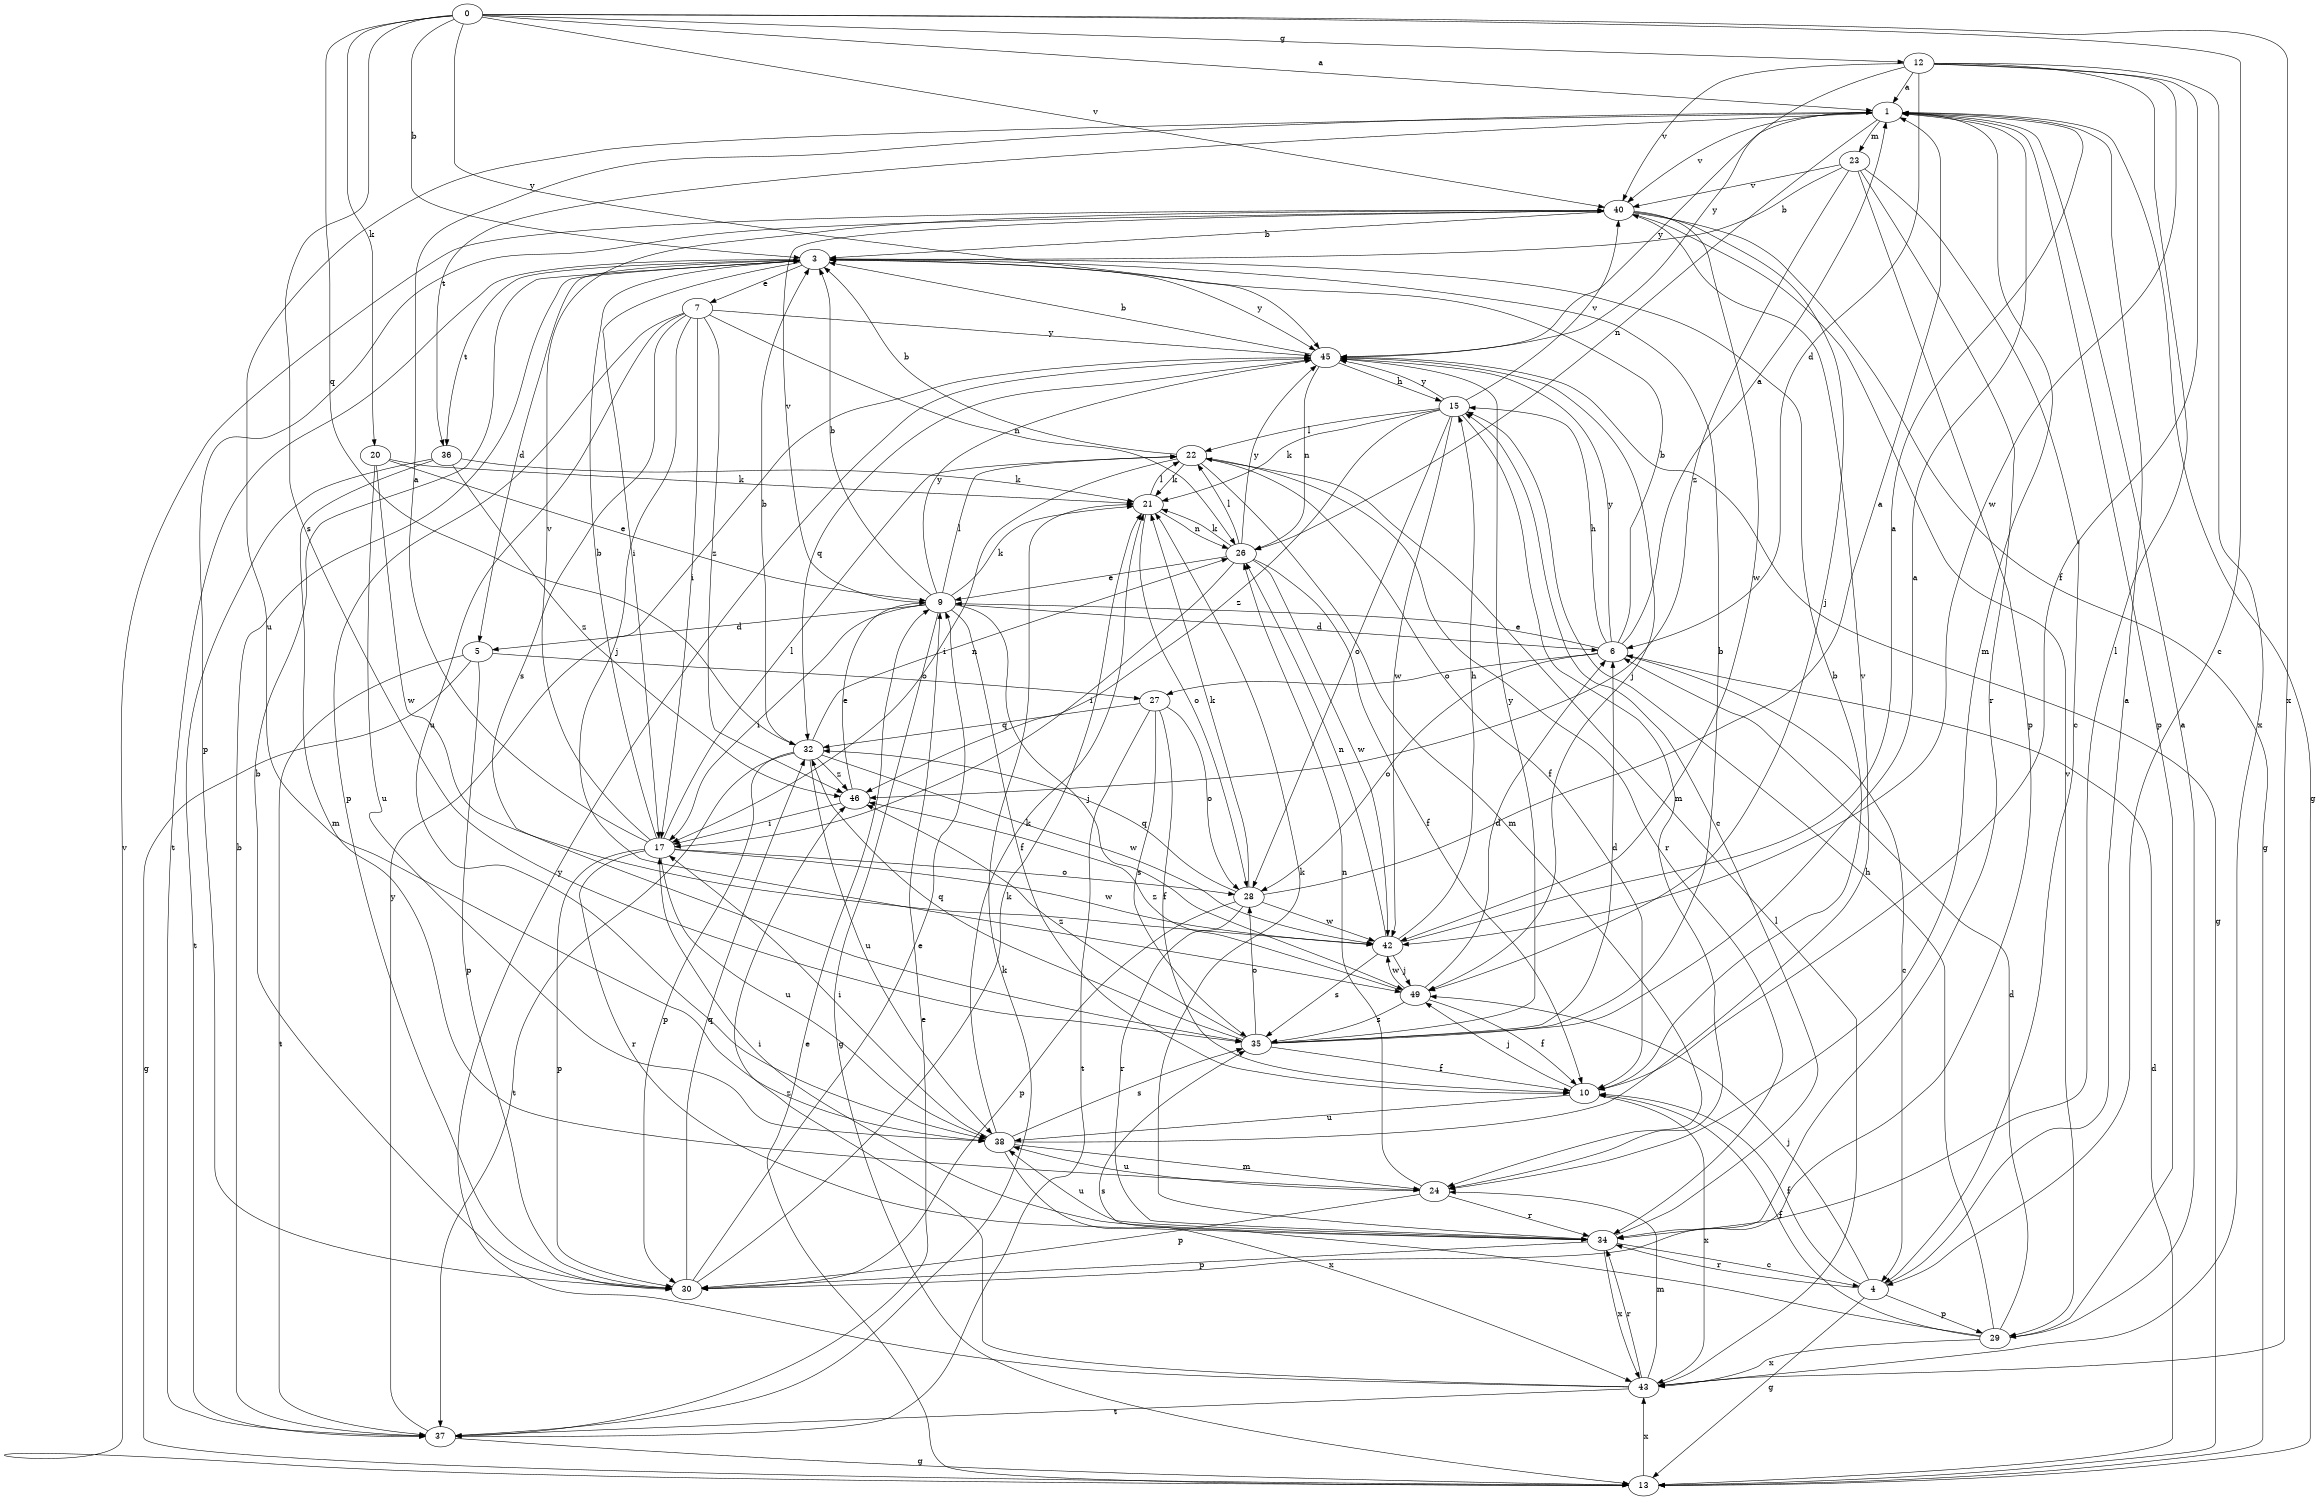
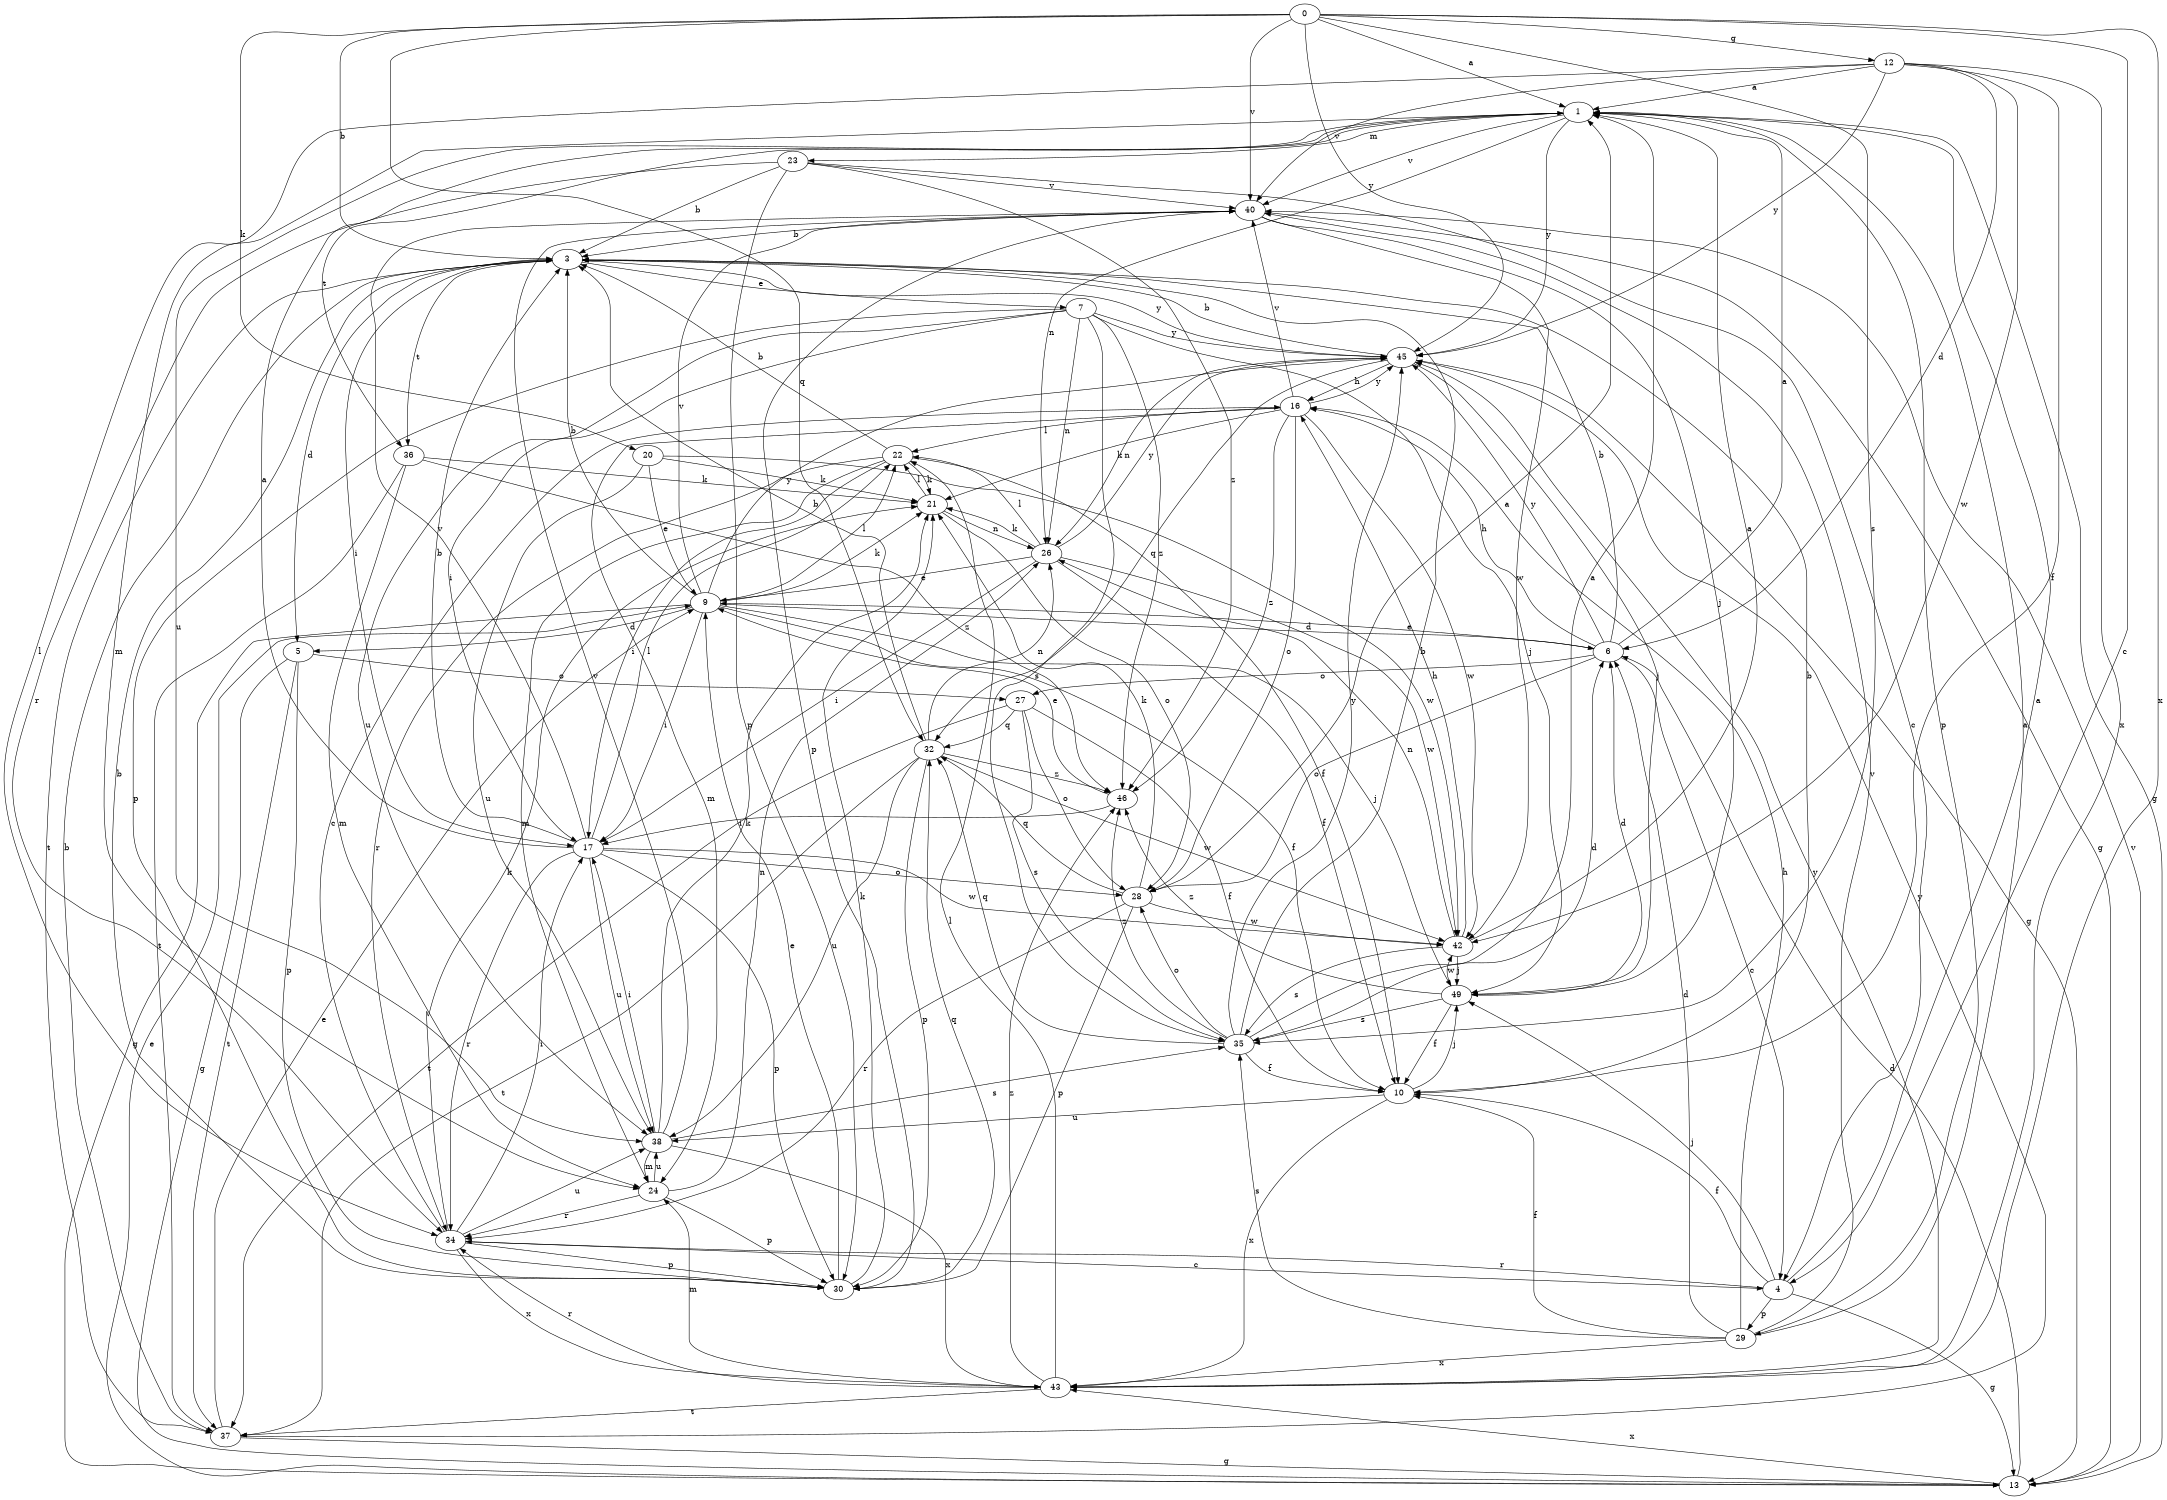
(1454, 407) -> (1295, 407)
(2066, 691) -> (1850, 618)
(1027, 1125) -> none
